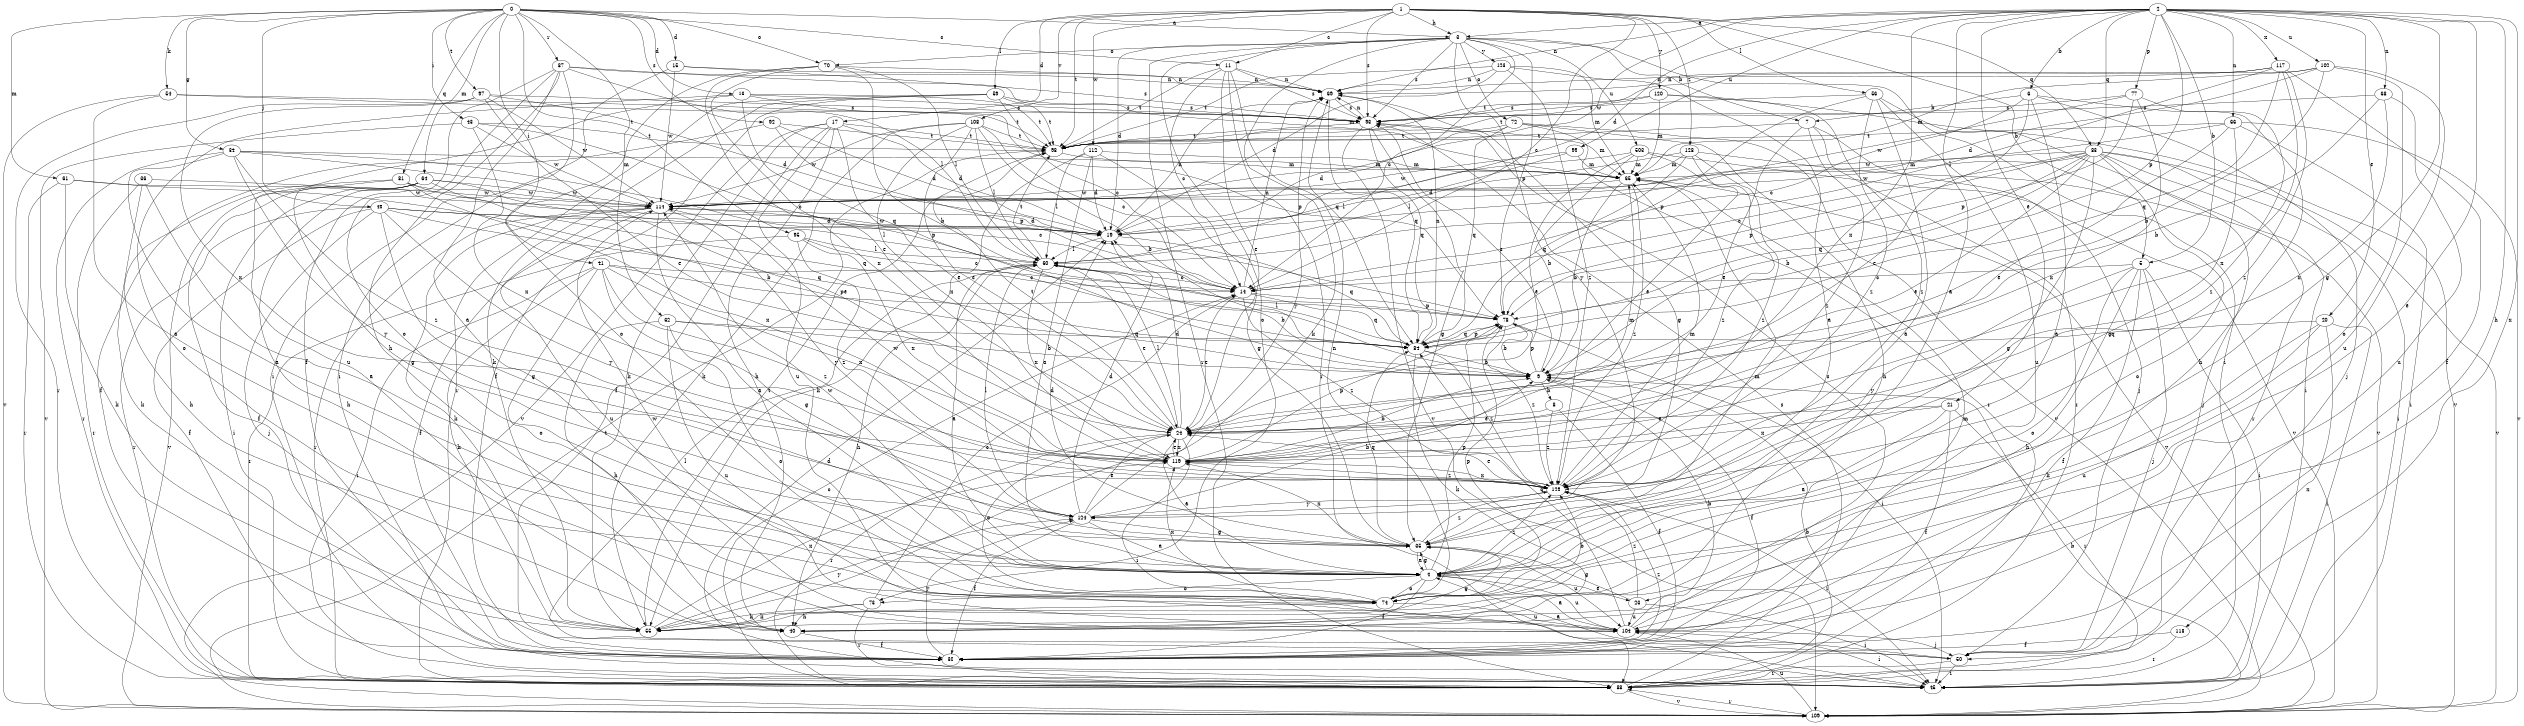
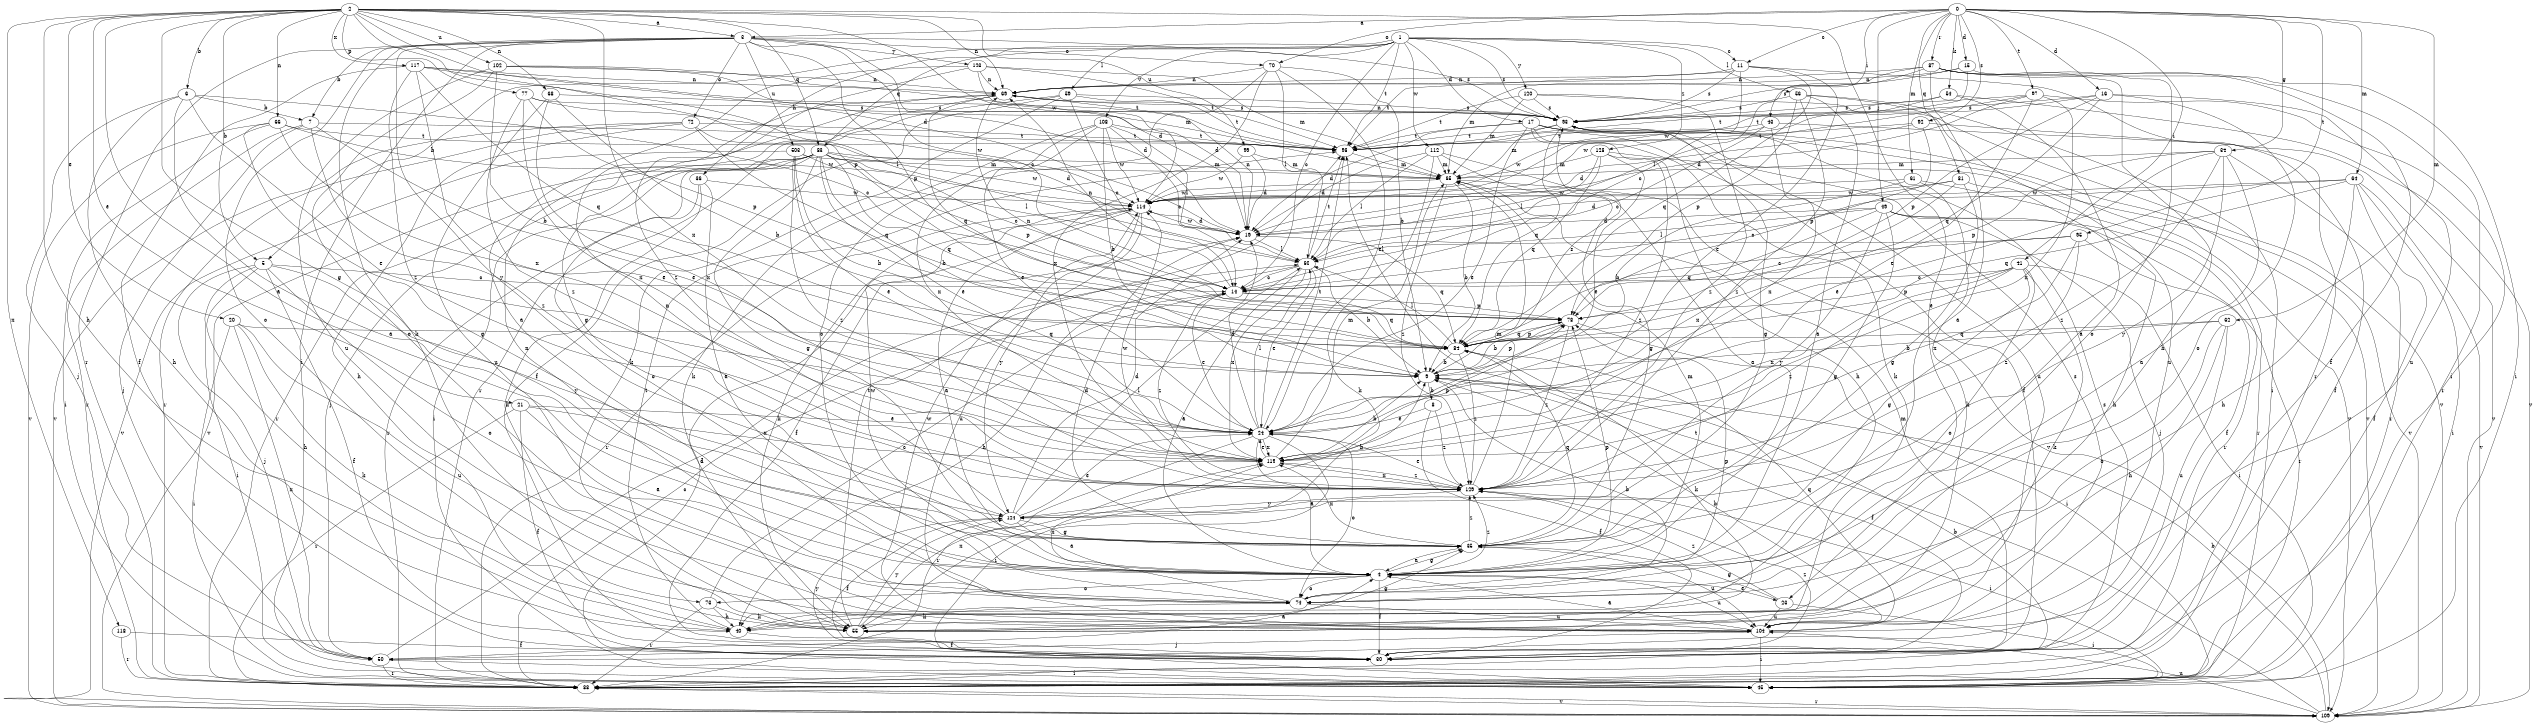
(1428, 23) -> (963, 58)
none -> (815, 251)
(1296, 306) -> (667, 306)
(1512, 582) -> (1660, 548)
